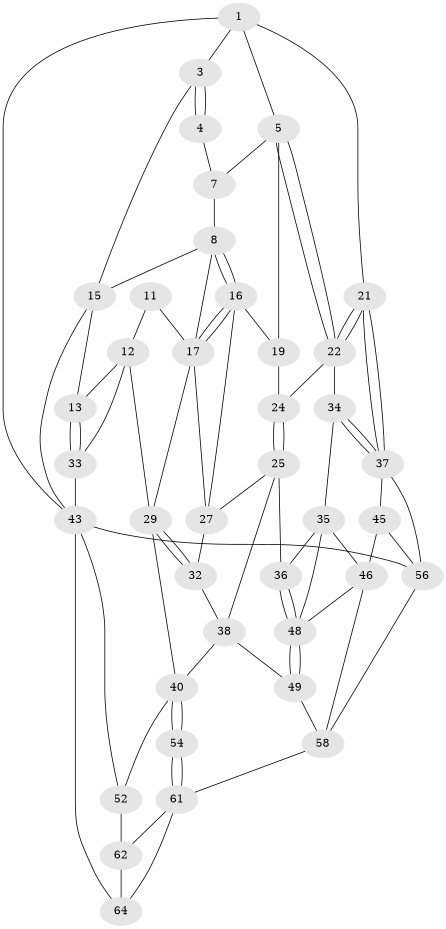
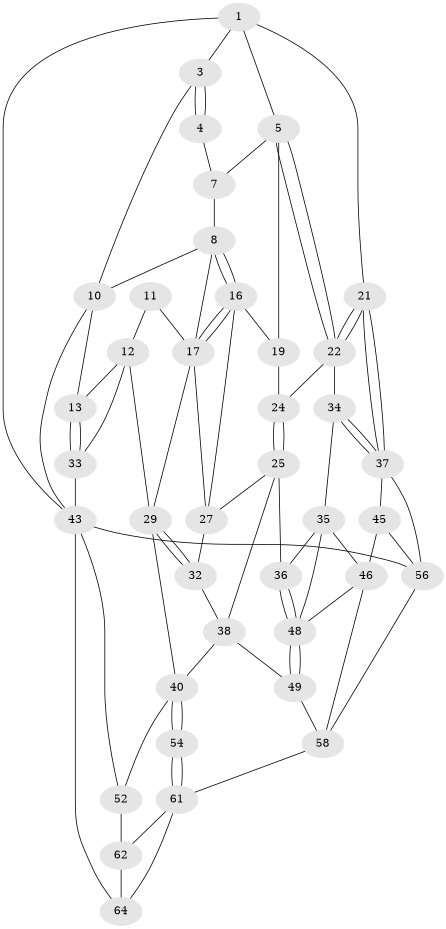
(95, 297) -> (95, 297)
